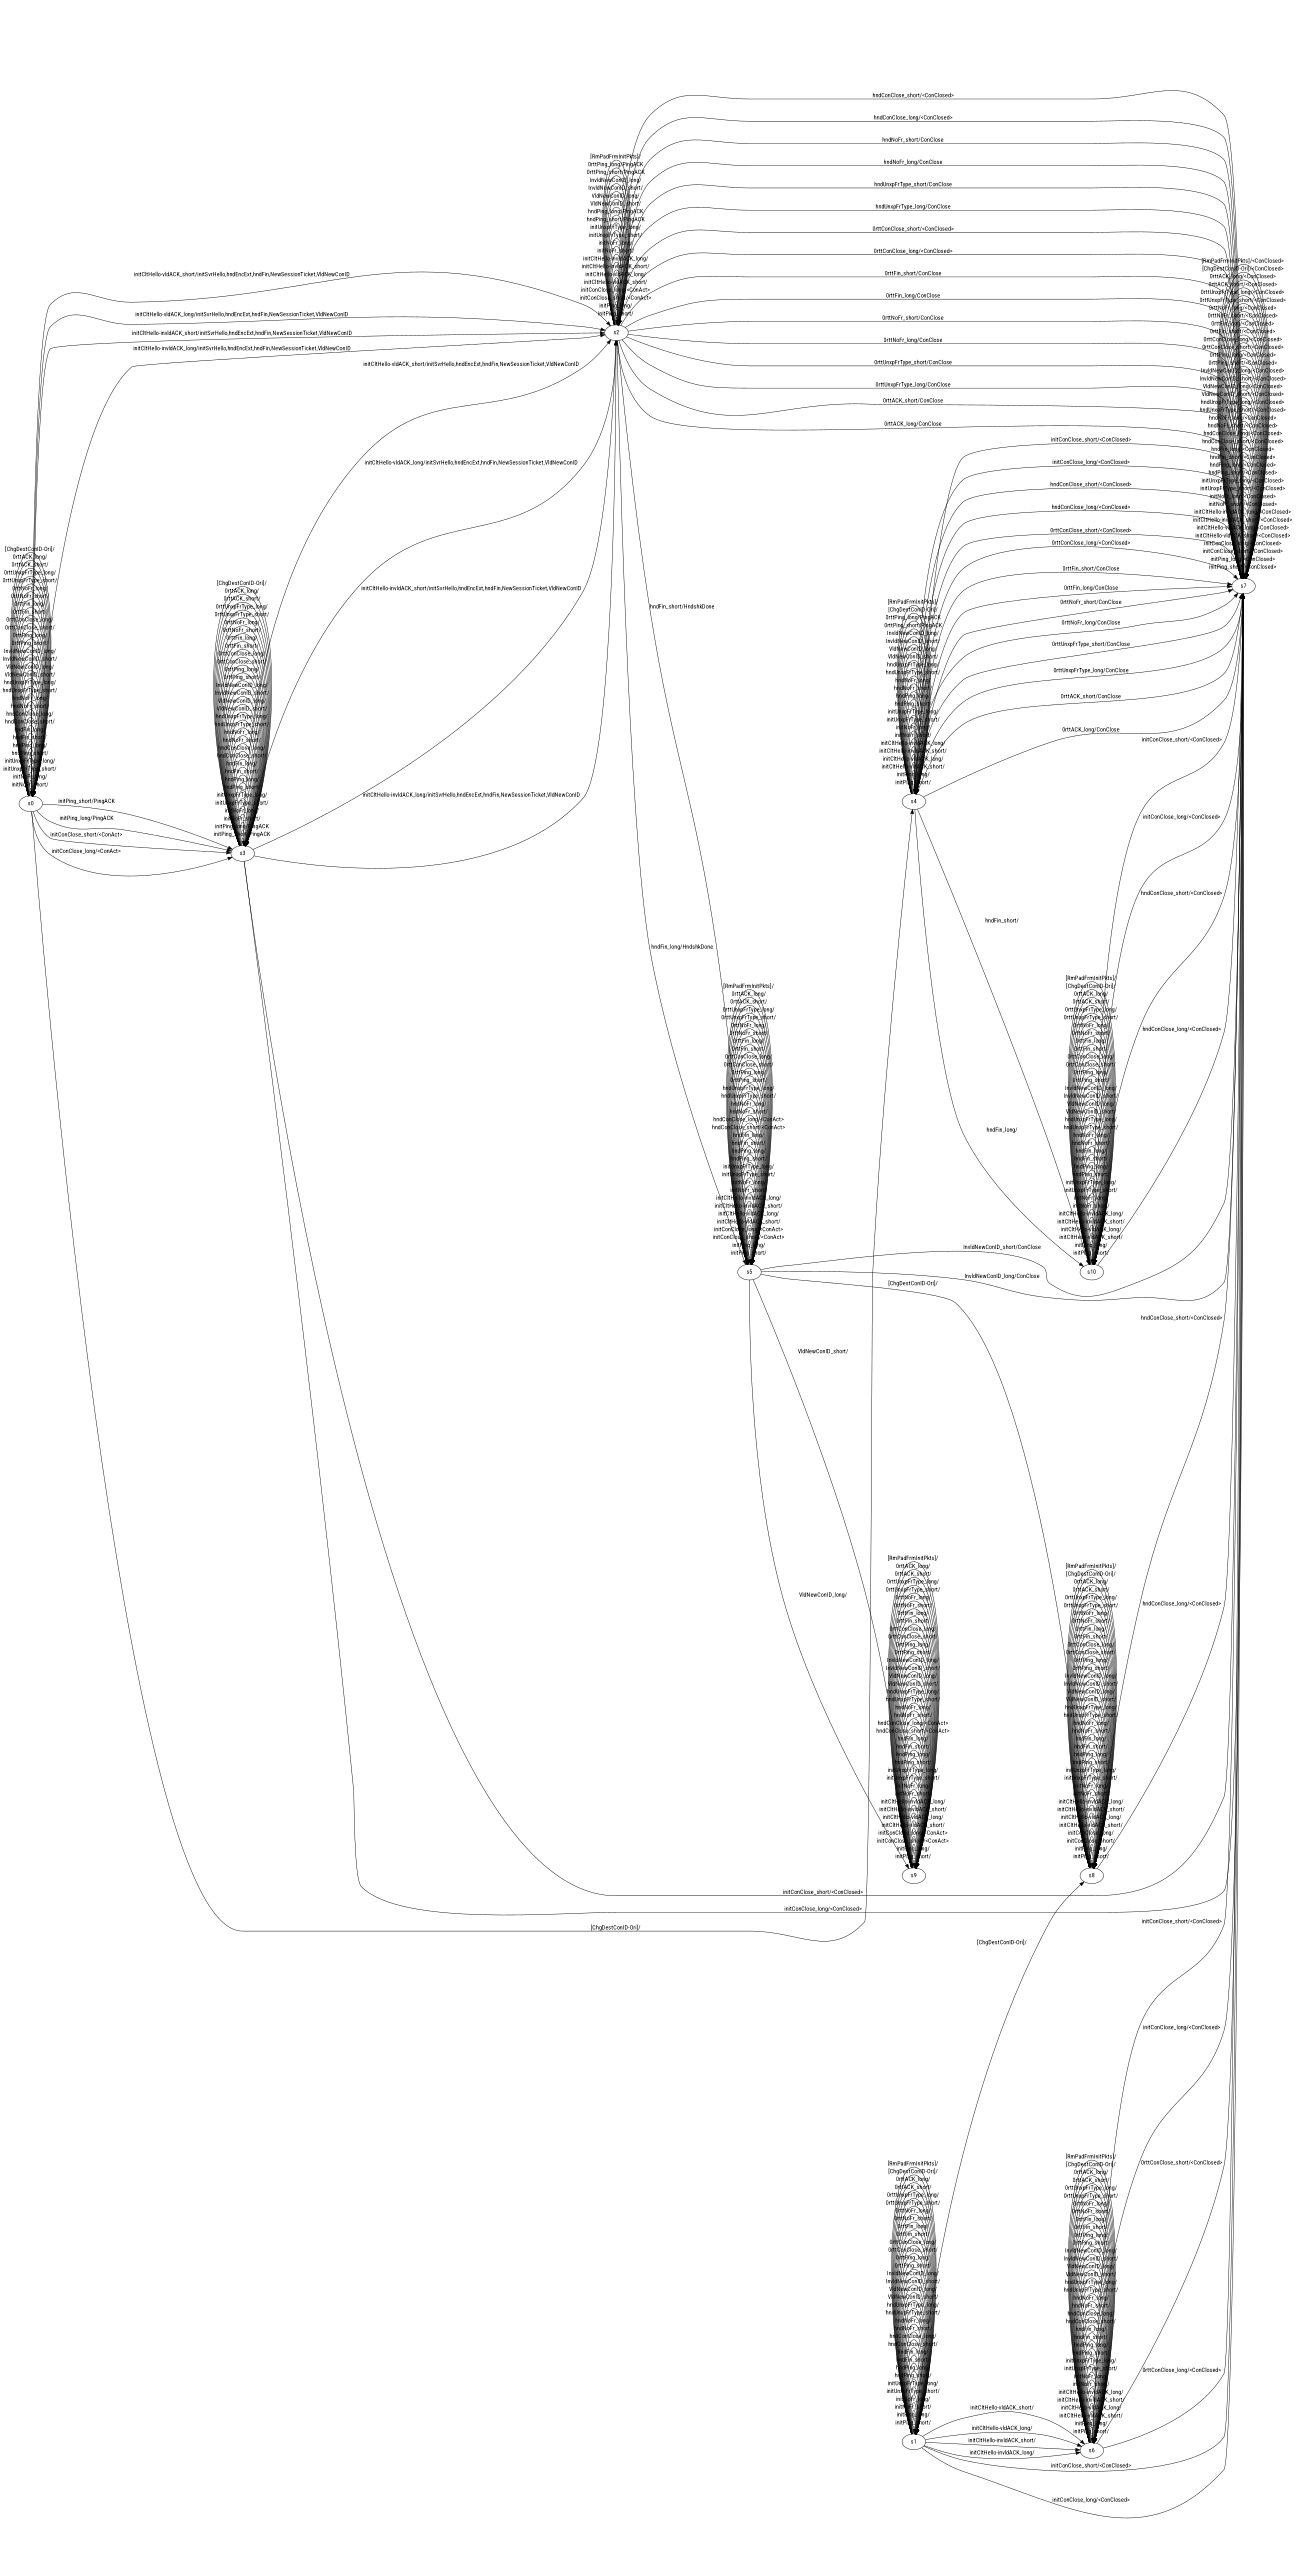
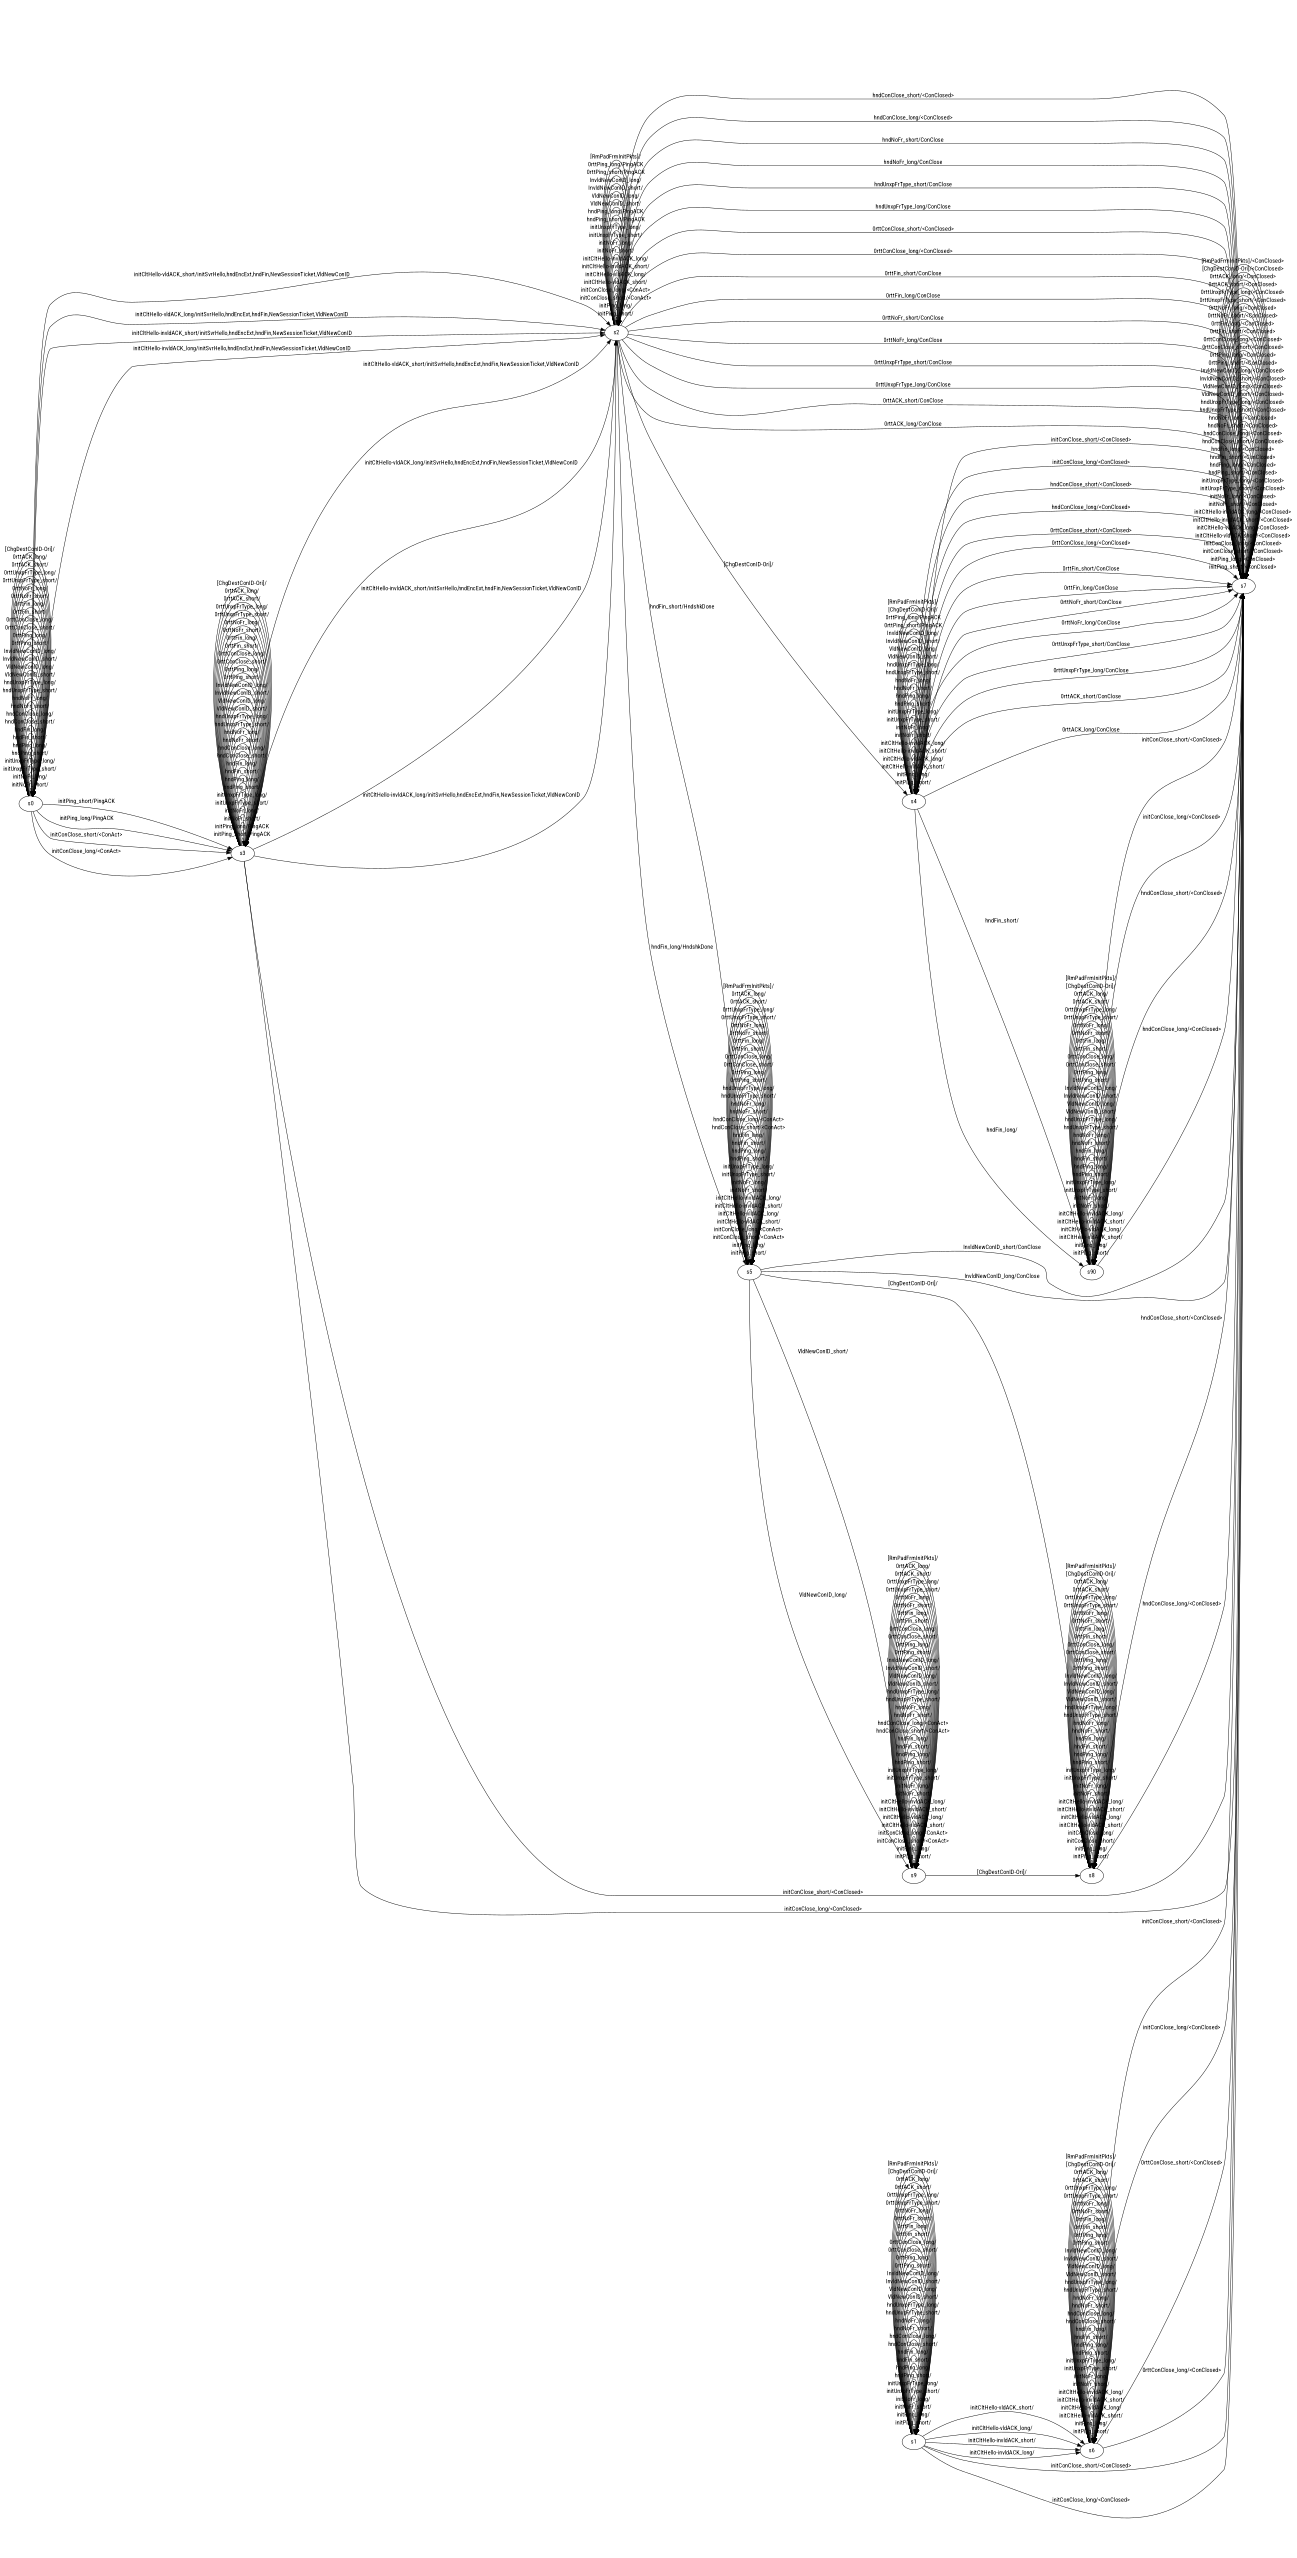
(1092, 1272) -> (1092, 1272)
(535, 1931) -> (736, 581)
(965, 2148) -> (1001, 1876)
